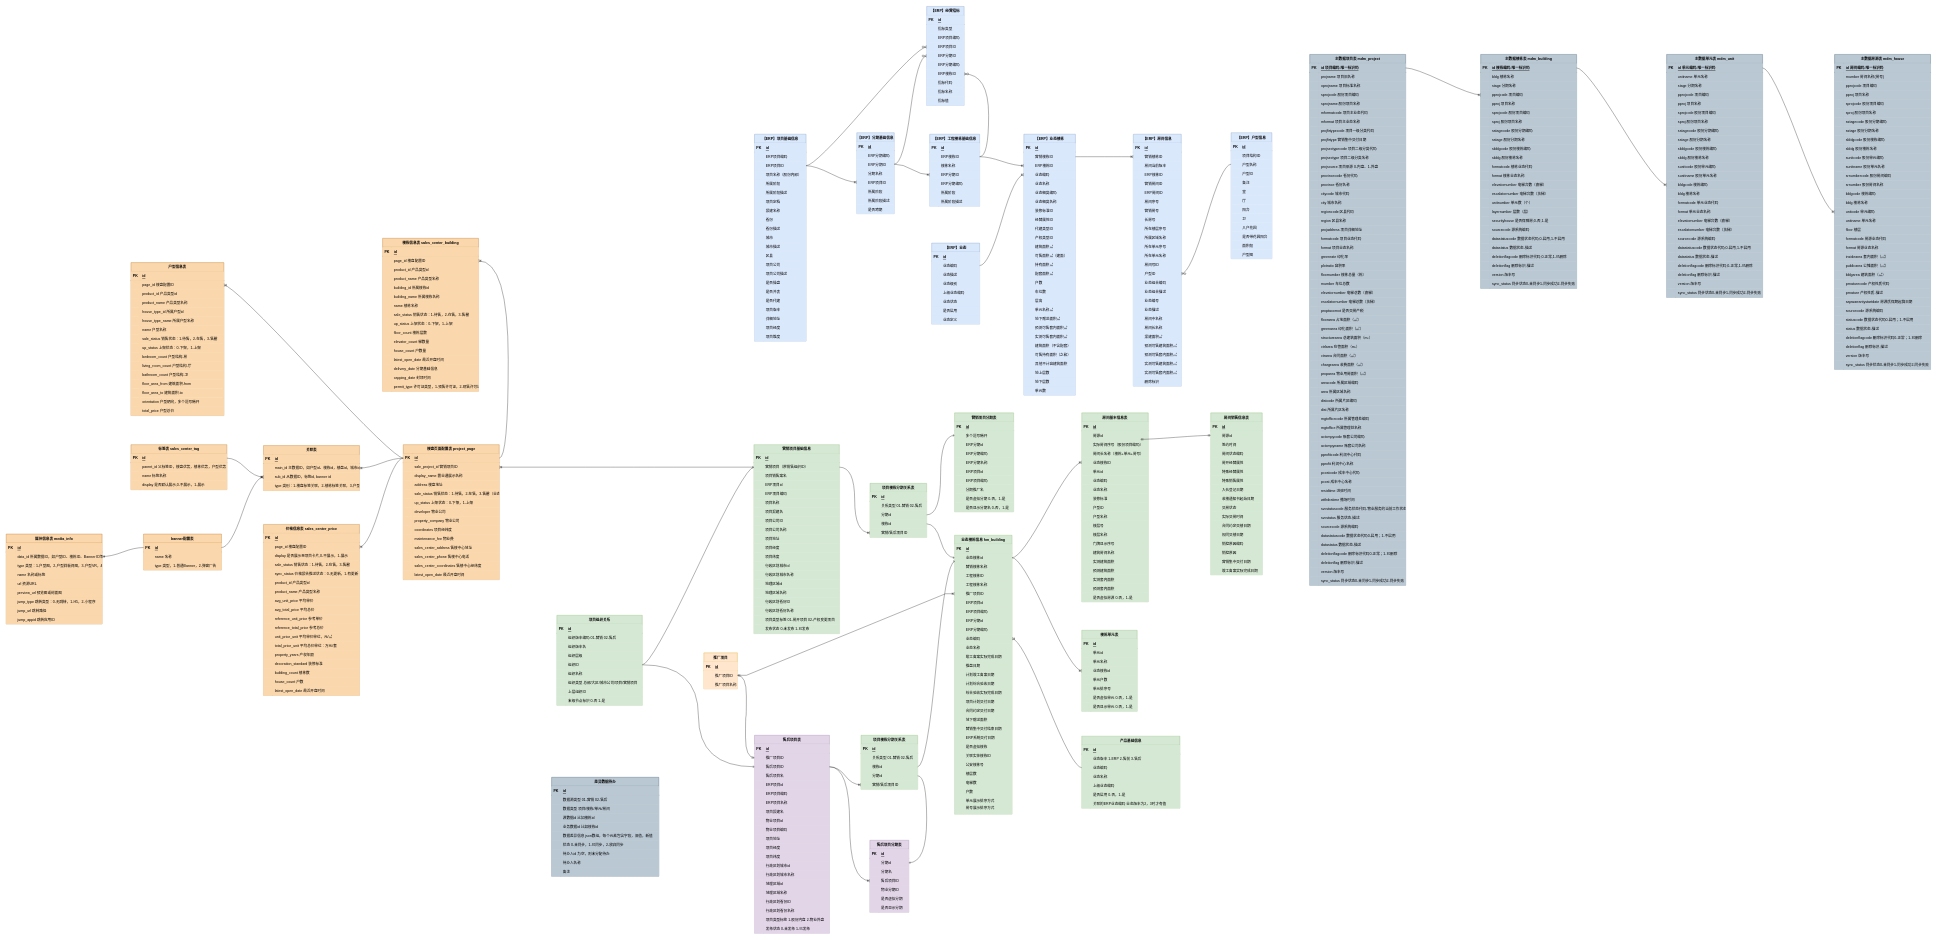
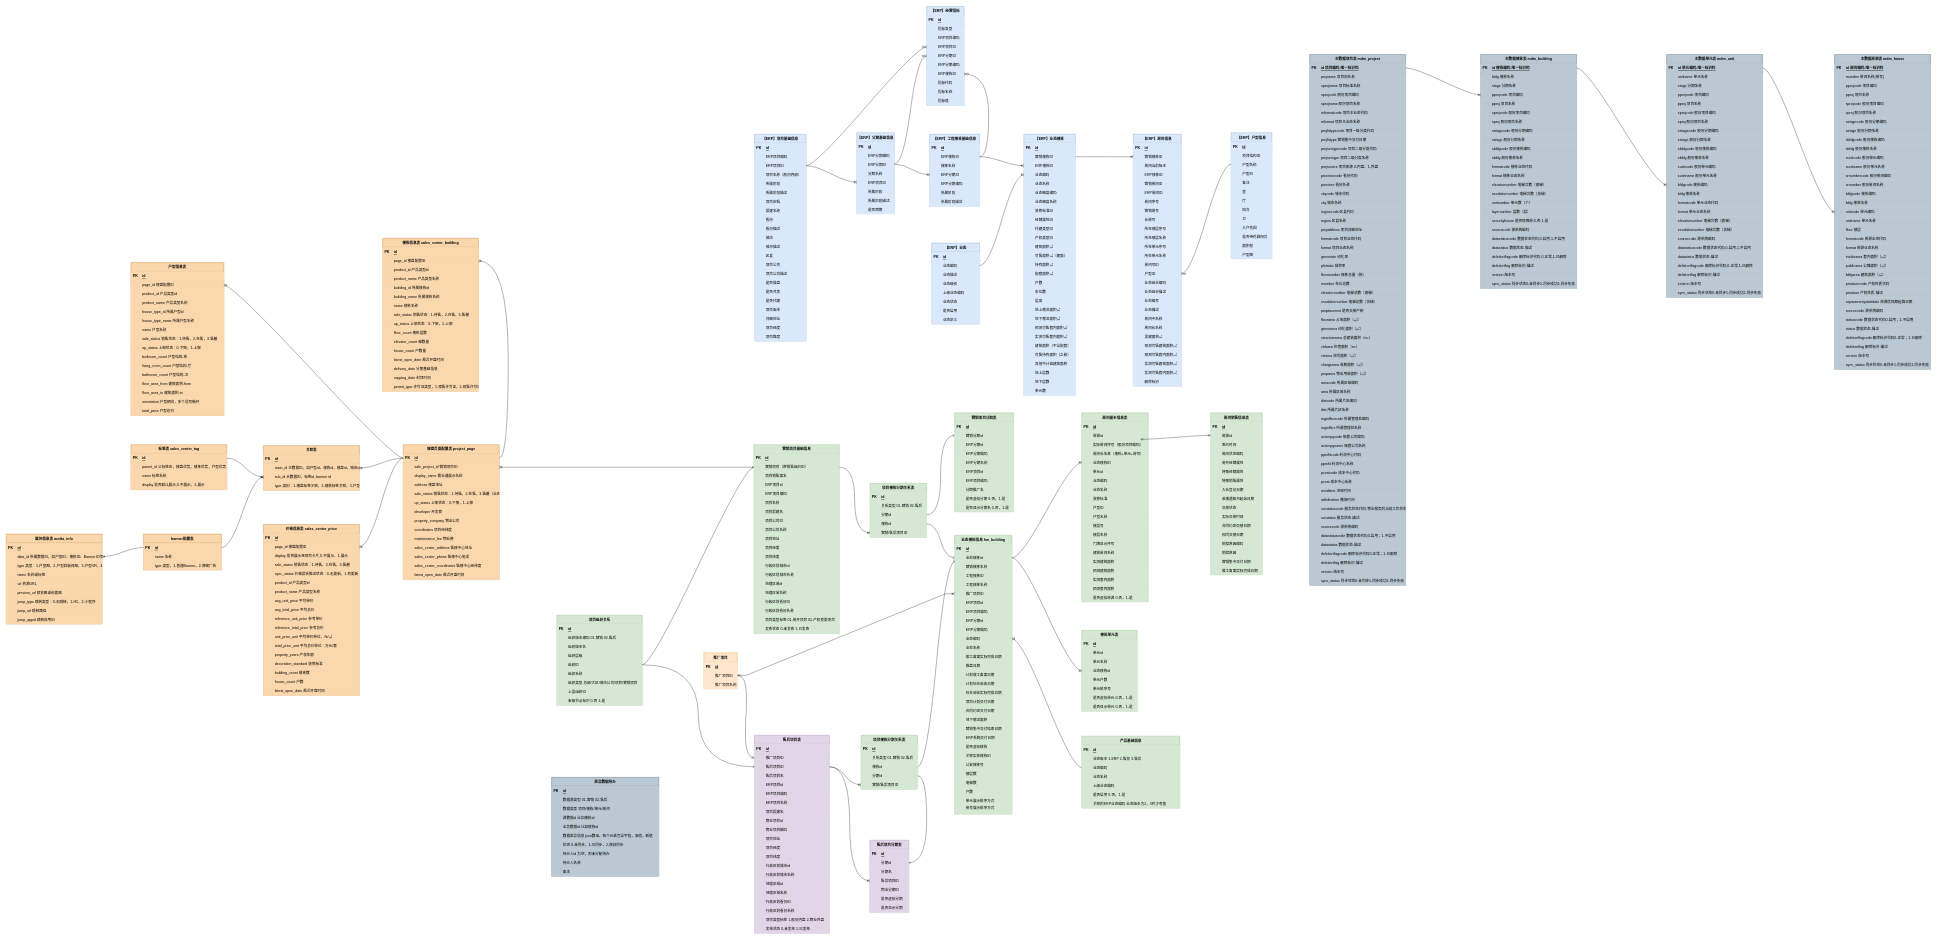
(1156, 238) -> (1156, 238)
(1044, 310) -> (1048, 310)
(977, 435) -> (975, 435)
(431, 512) -> (429, 512)
